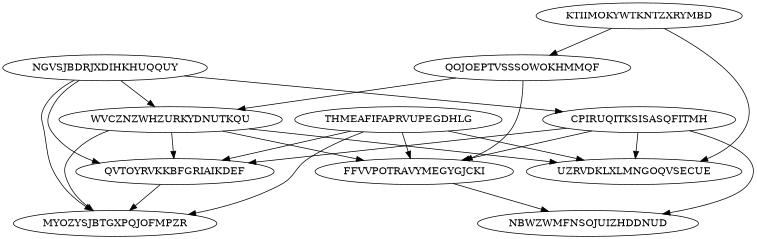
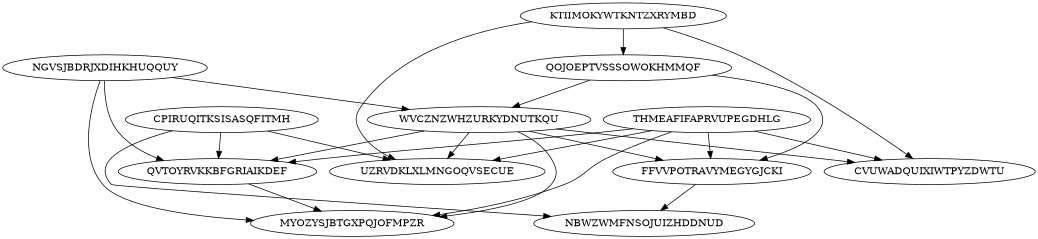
(379, 94) -> none
(533, 144) -> none
none -> (930, 172)
